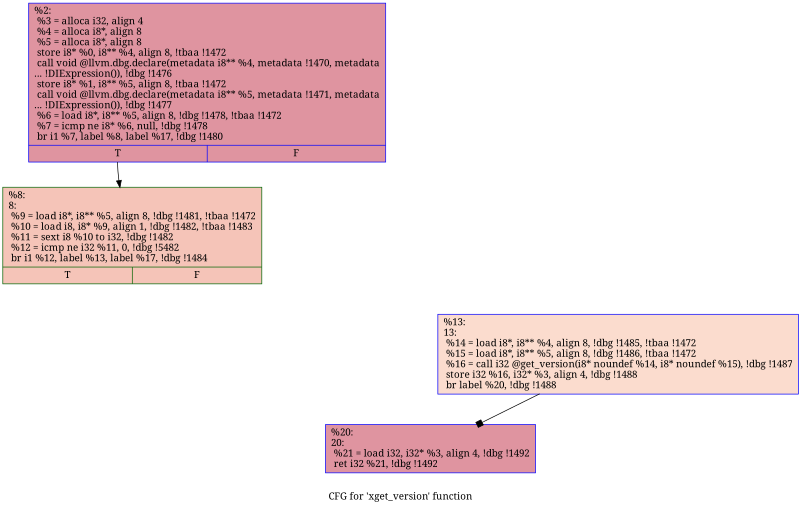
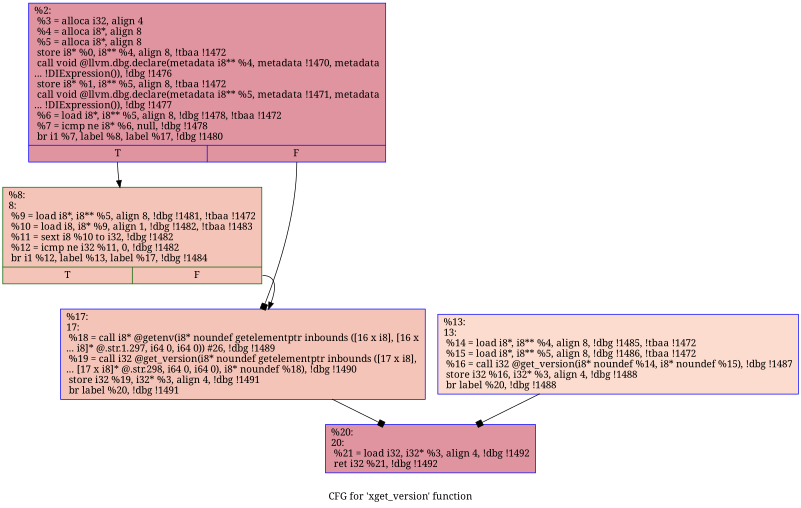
(94, 248) -> (94, 248)
none -> (243, 354)
